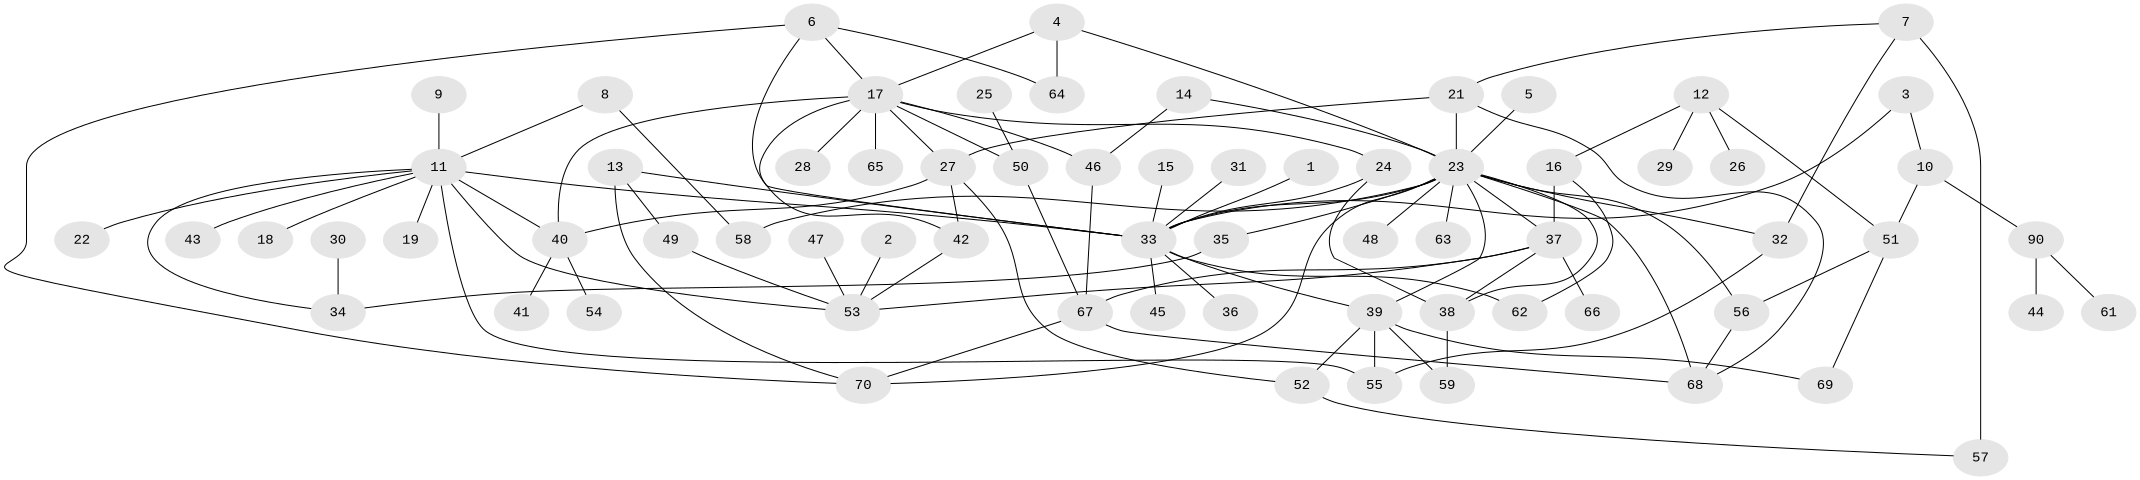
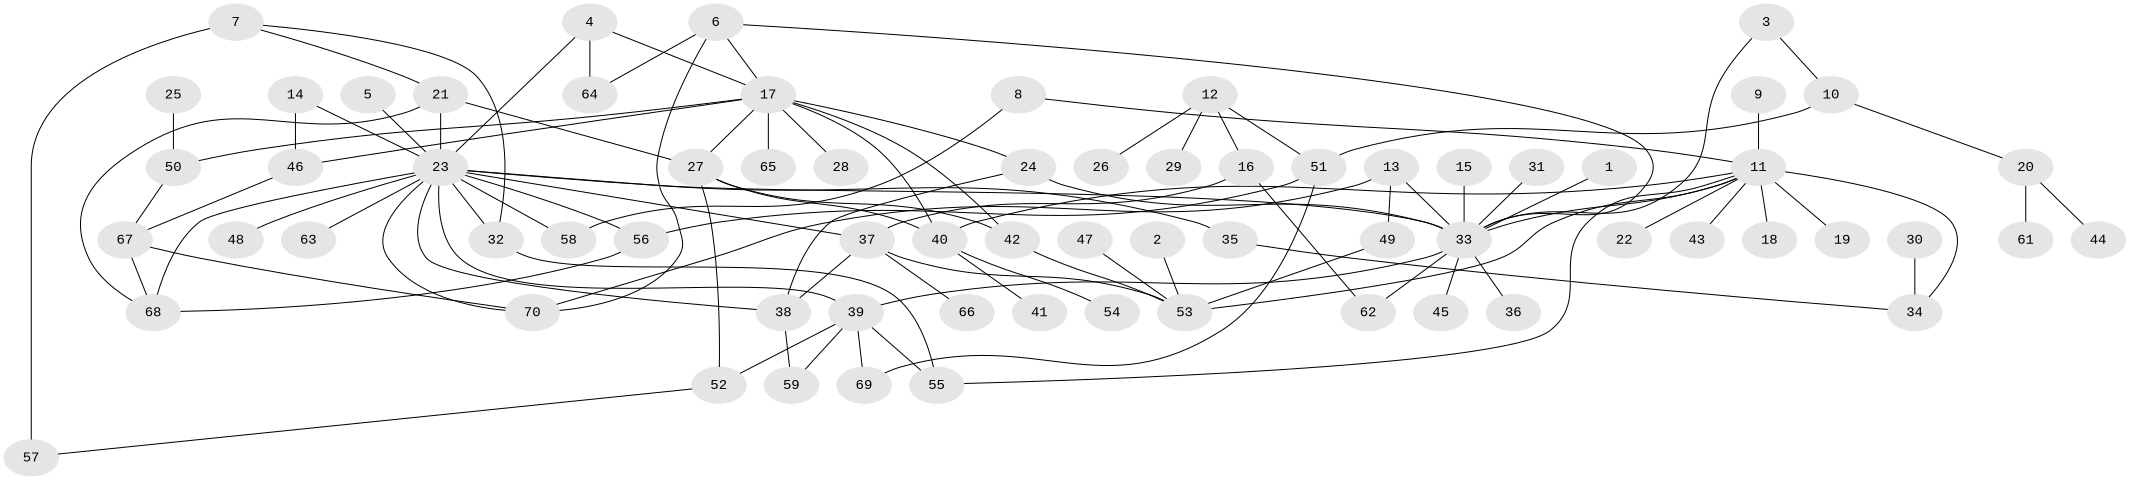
(2036, 240) -> (2026, 167)
(1317, 270) -> none
